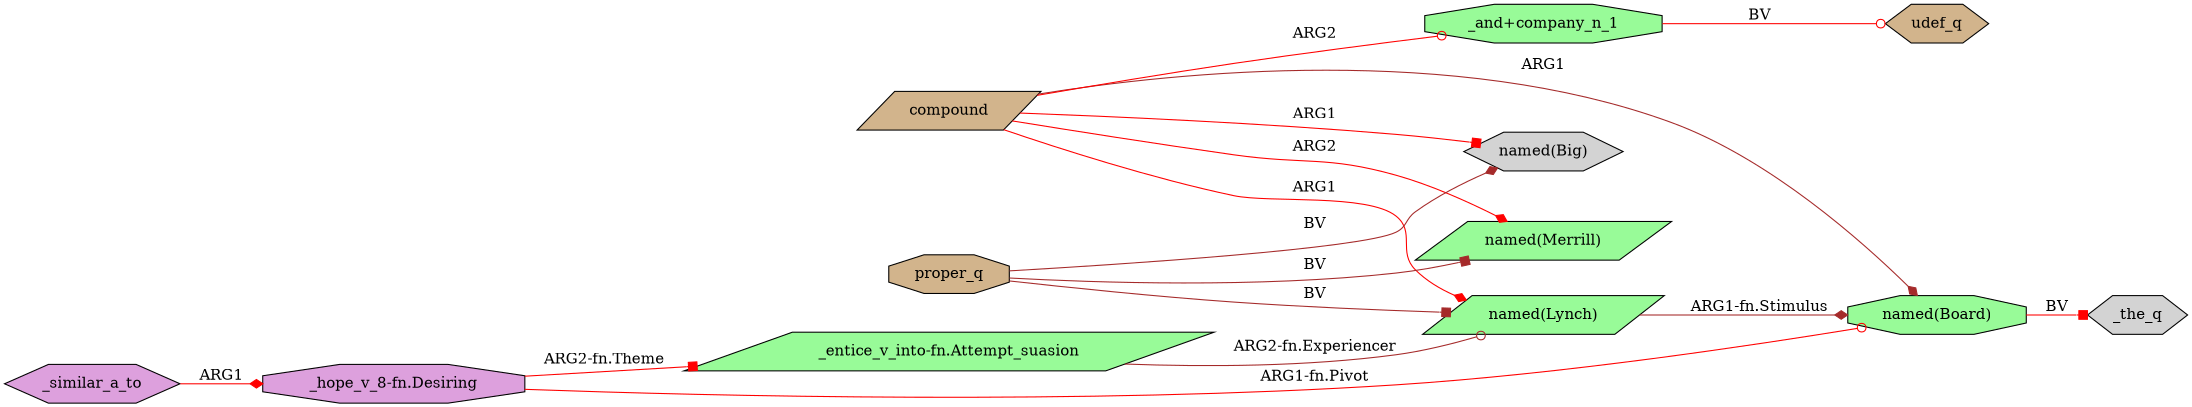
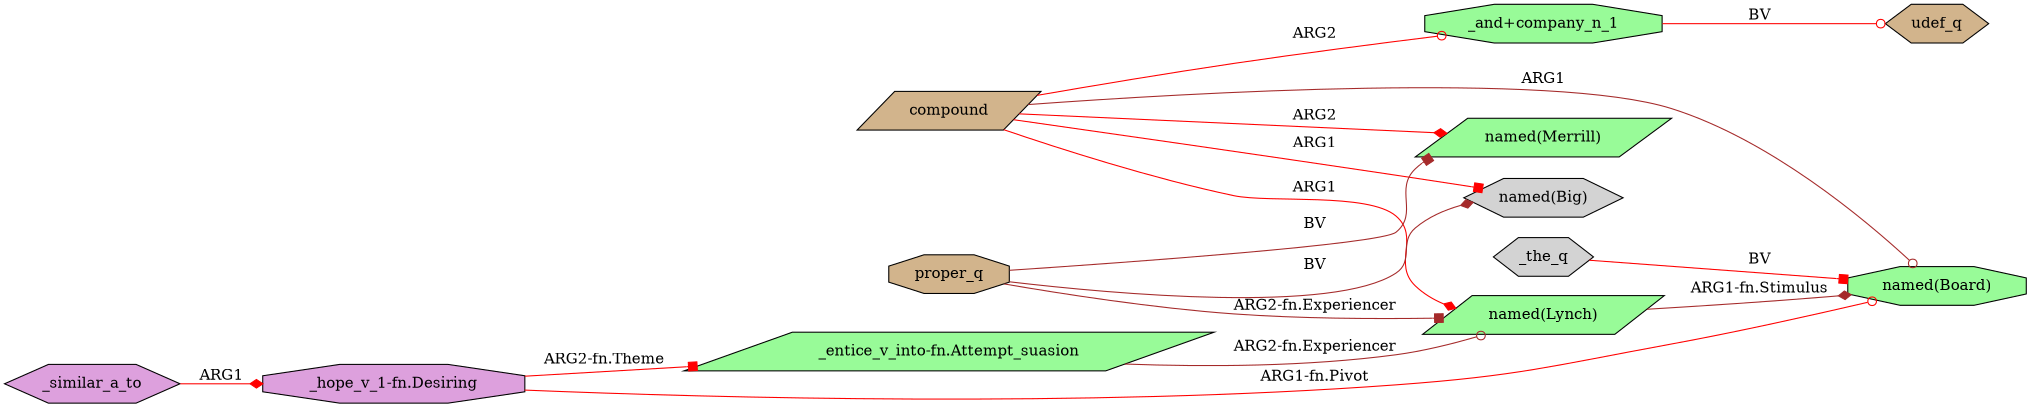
(1501, 82) -> (1493, 89)
(1315, 294) -> (1315, 306)
(2051, 315) -> (1713, 269)
(394, 384) -> (394, 384)
